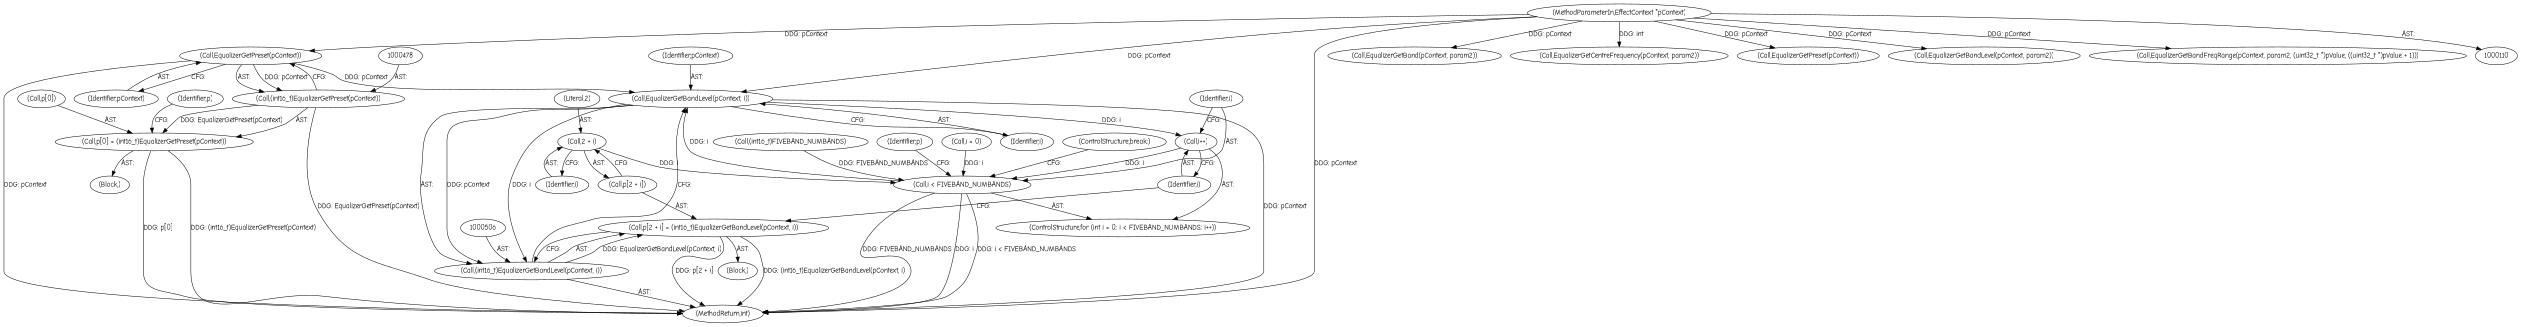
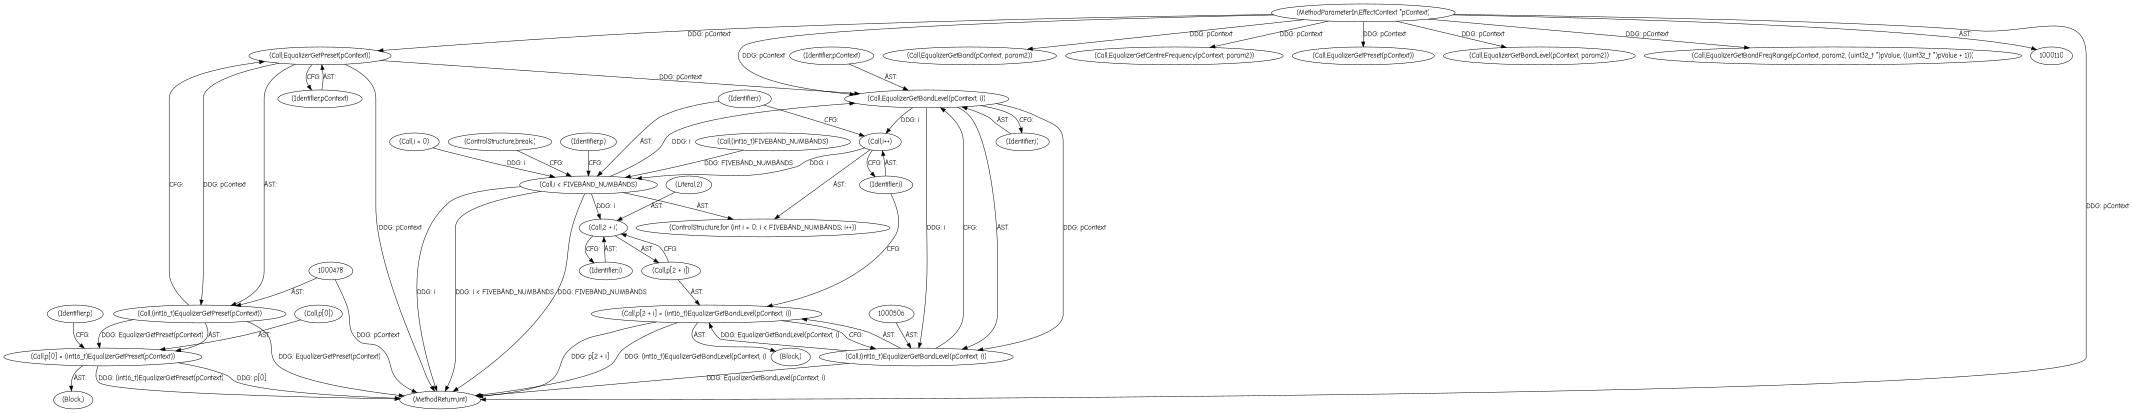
(1631, 34) -> (1301, 34)
(743, 176) -> (595, 204)
(1264, 208) -> (364, 343)
(646, 292) -> (766, 378)
